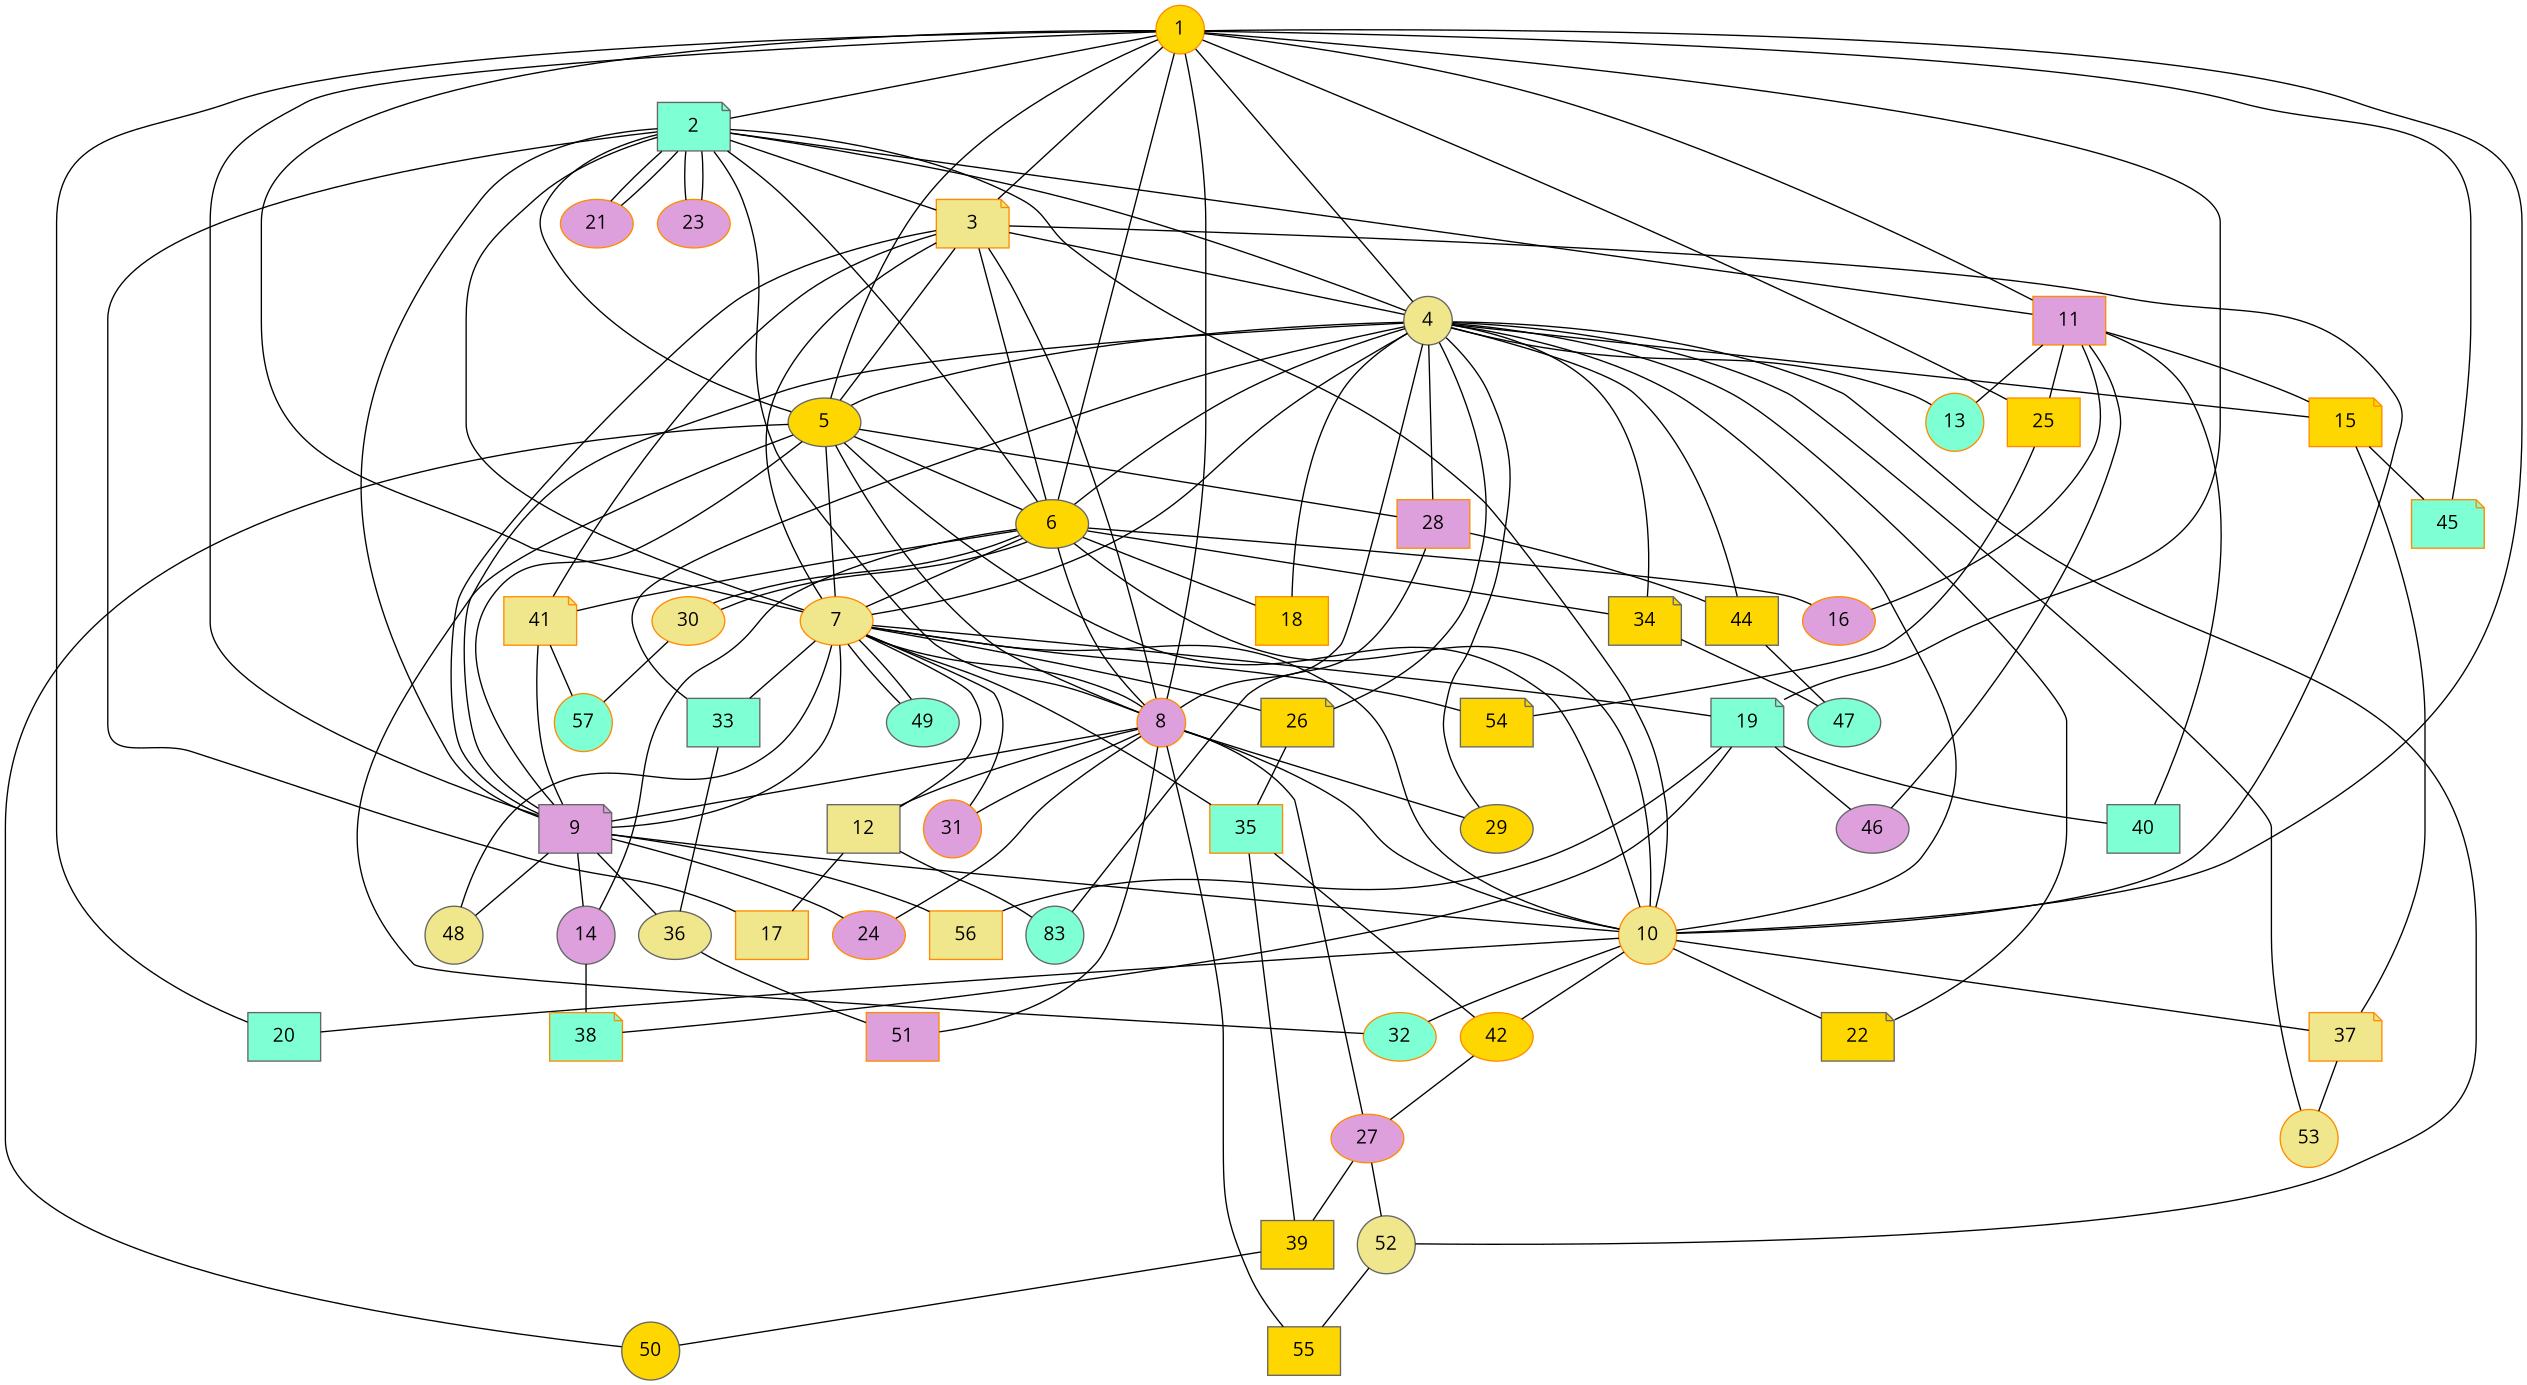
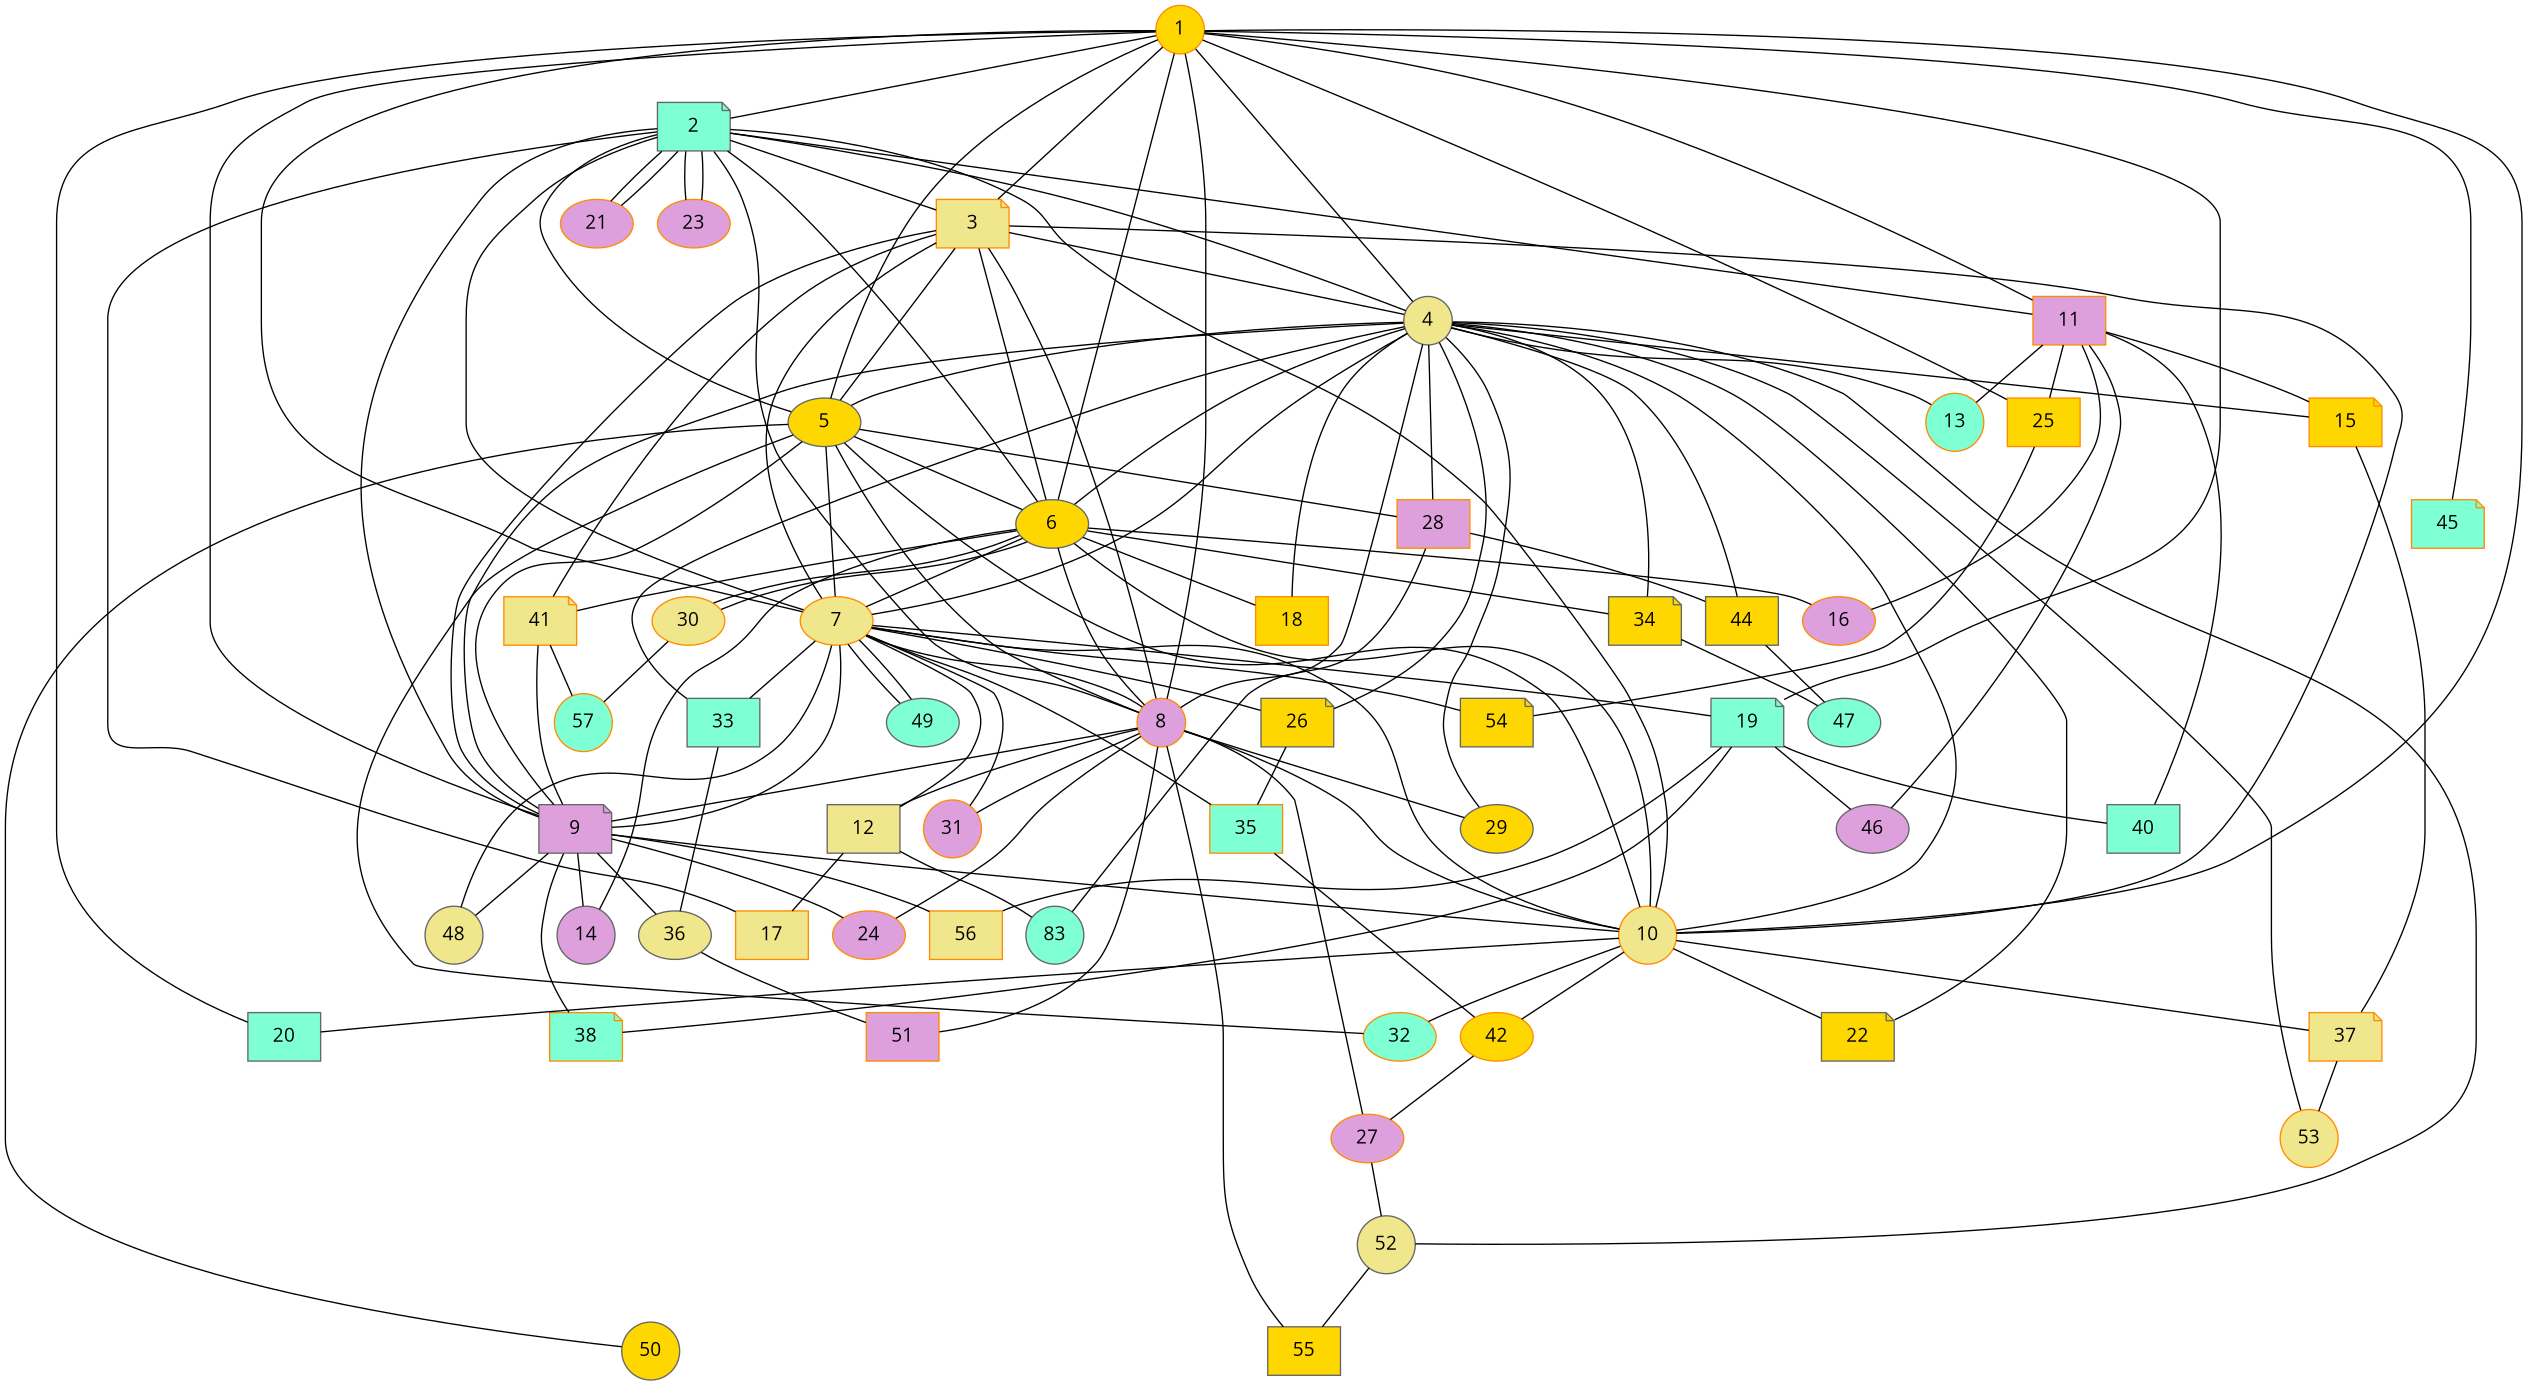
(2397, 473) -> none
(586, 993) -> (541, 934)
(1297, 1245) -> none
